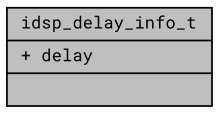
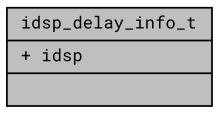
(58, 56) -> (53, 56)
